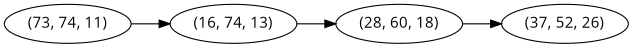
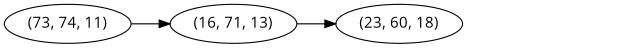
(233, 24) -> (233, 24)
(399, 24) -> (399, 24)
(565, 24) -> none
